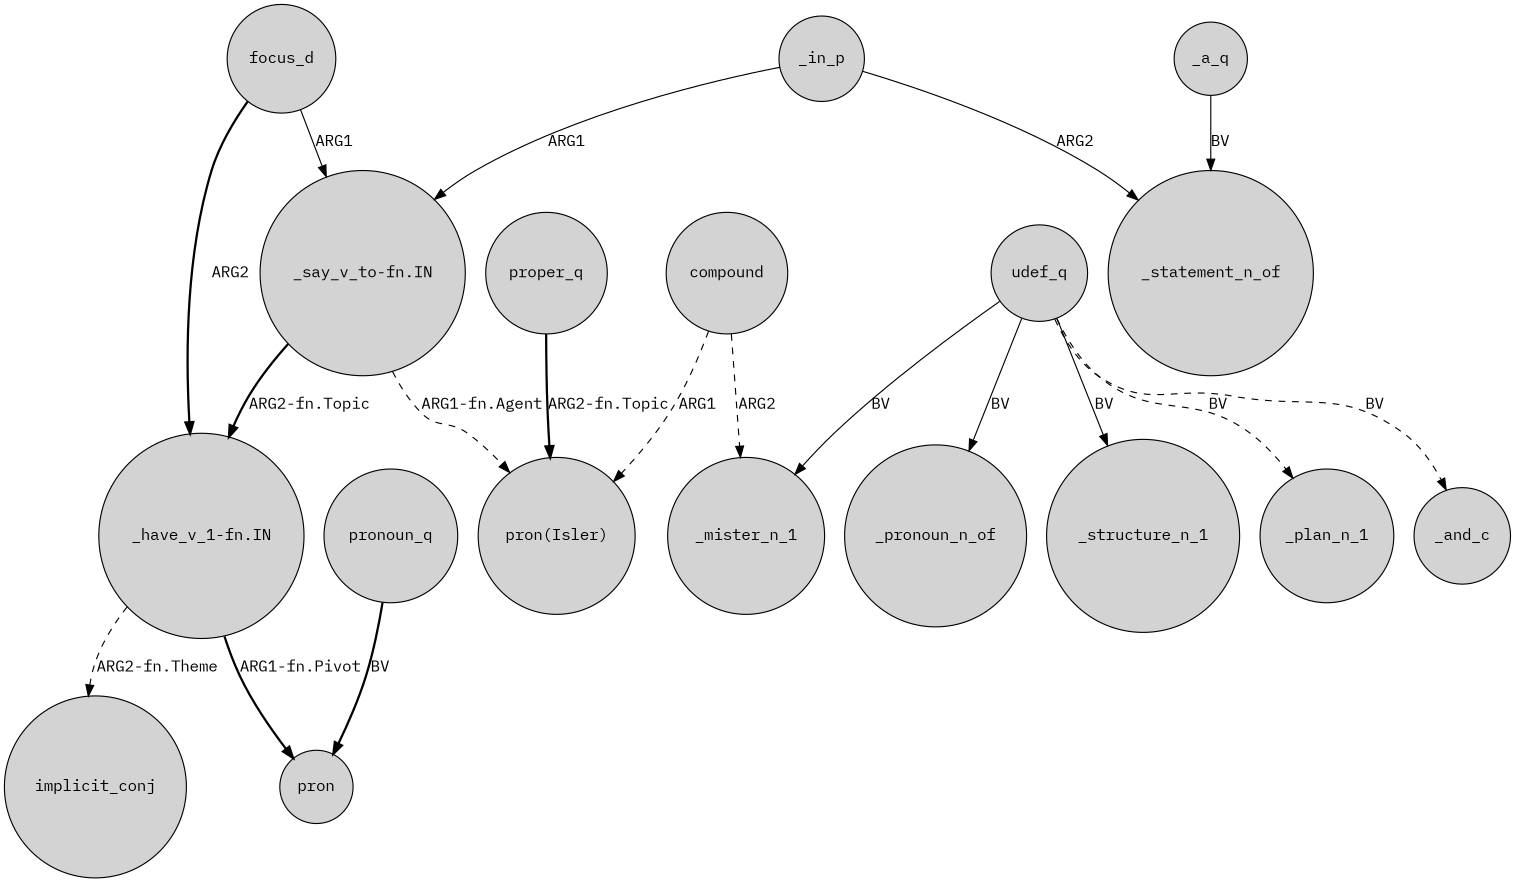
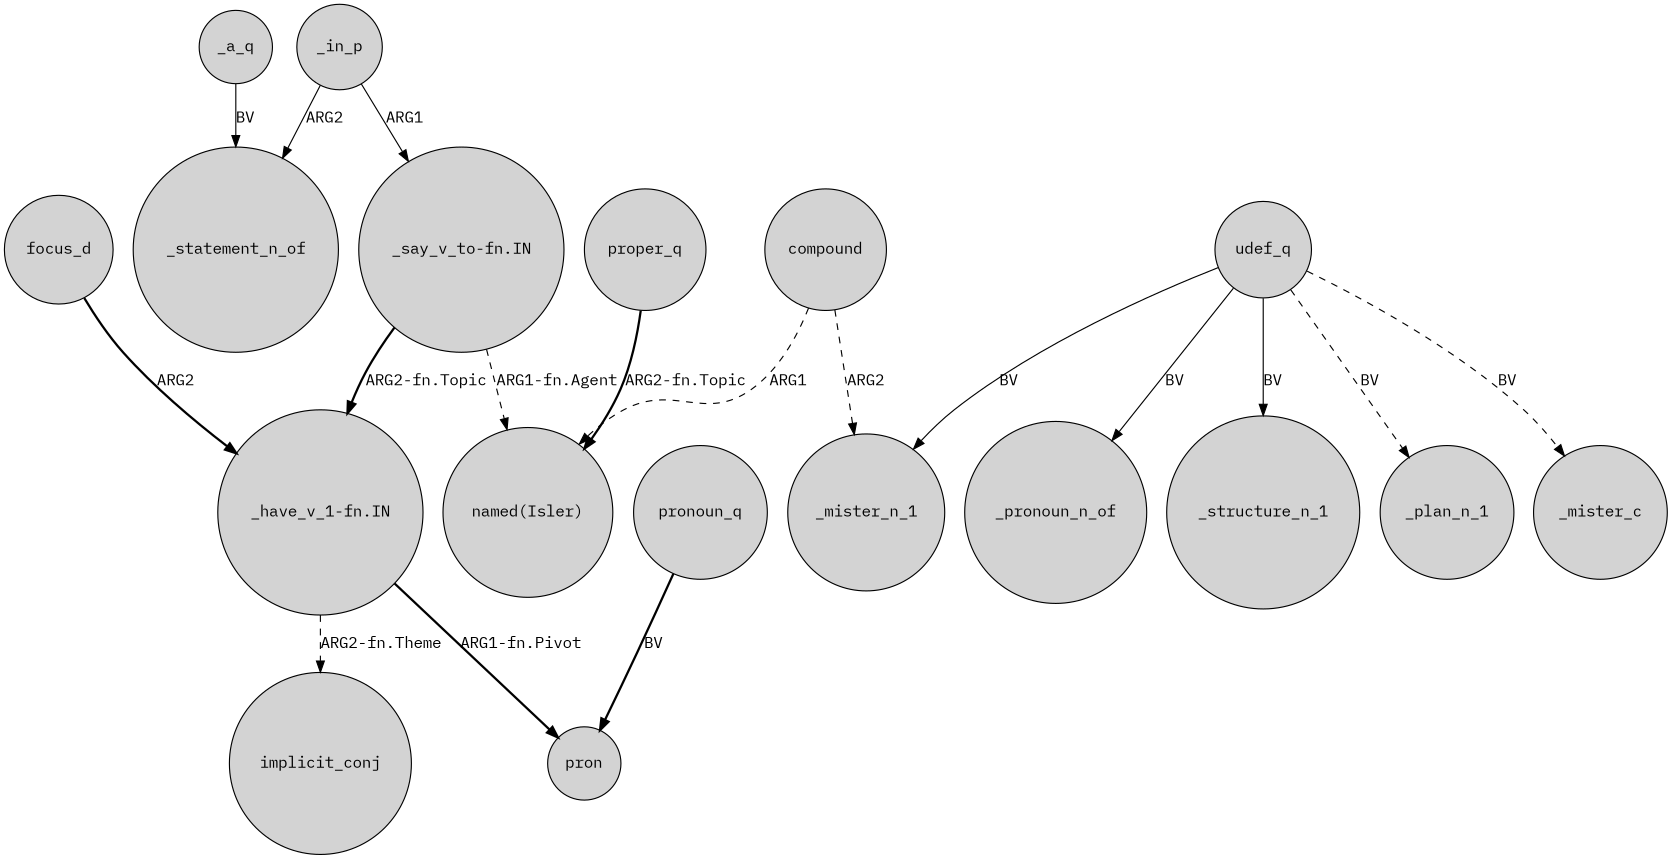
(311, 138) -> none
(557, 536) -> (528, 512)
(1462, 536) -> (1600, 512)
